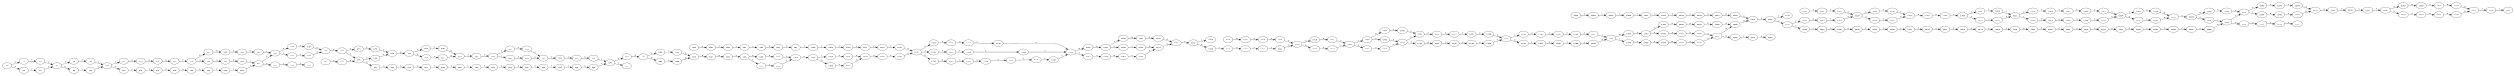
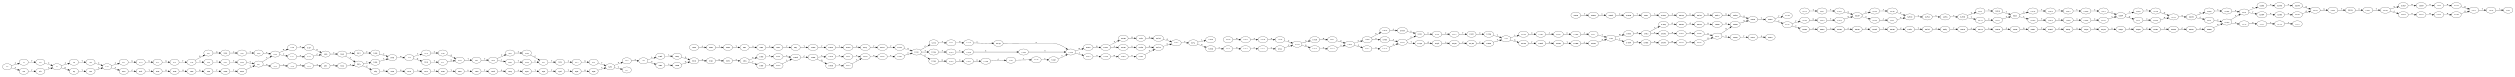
none -> (316, 66)
